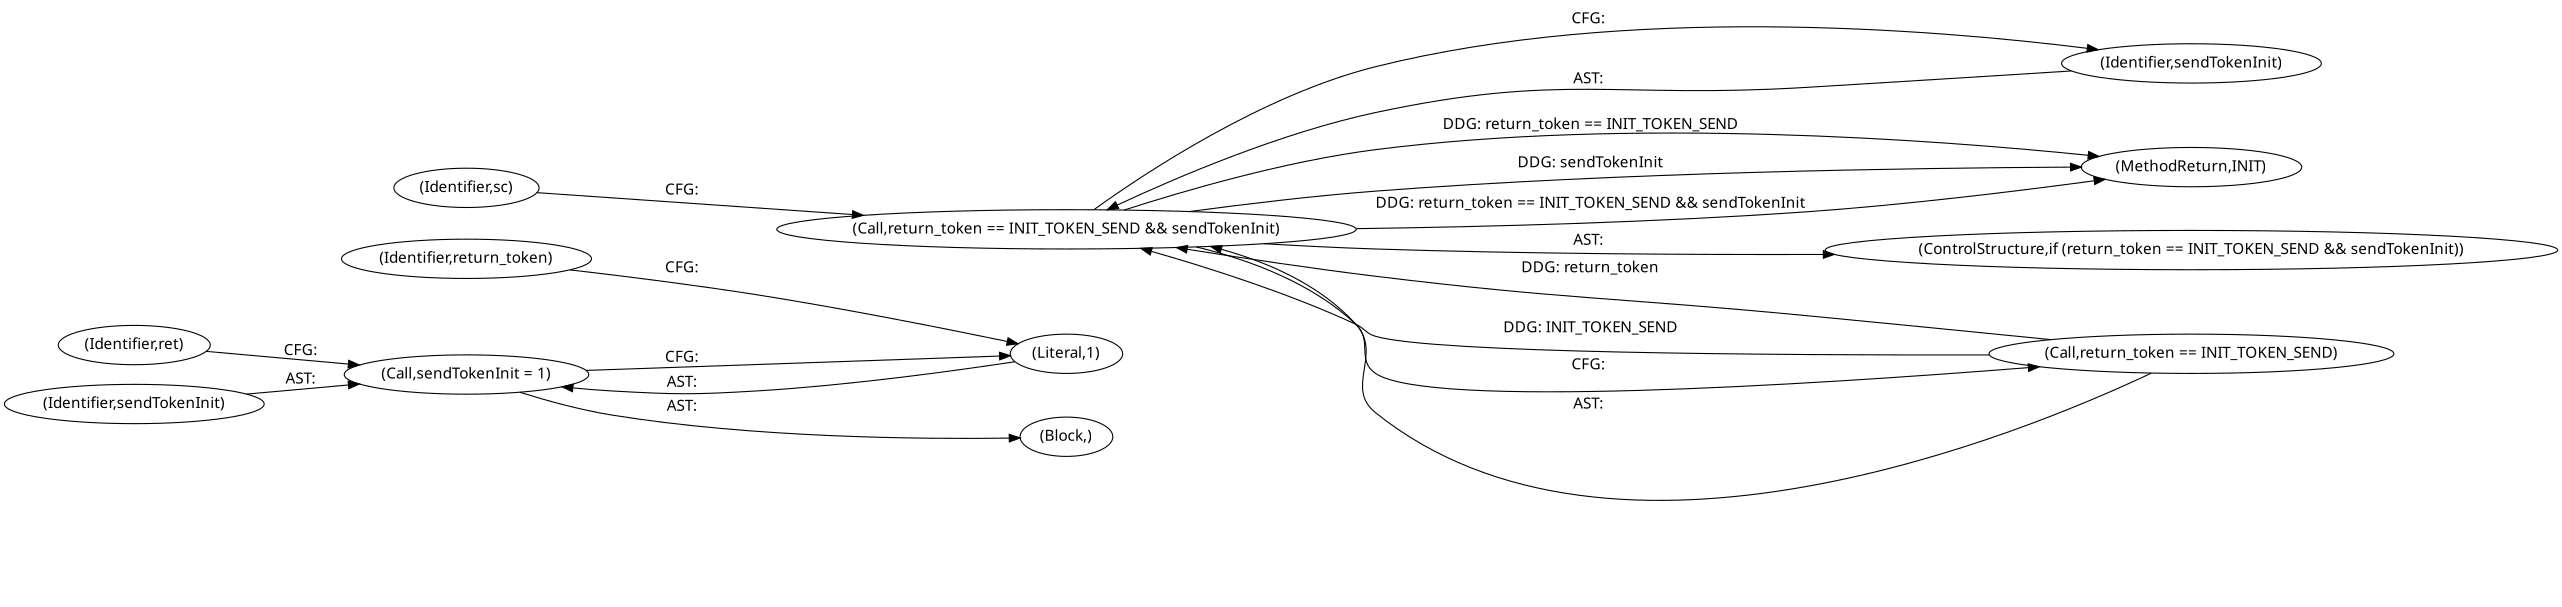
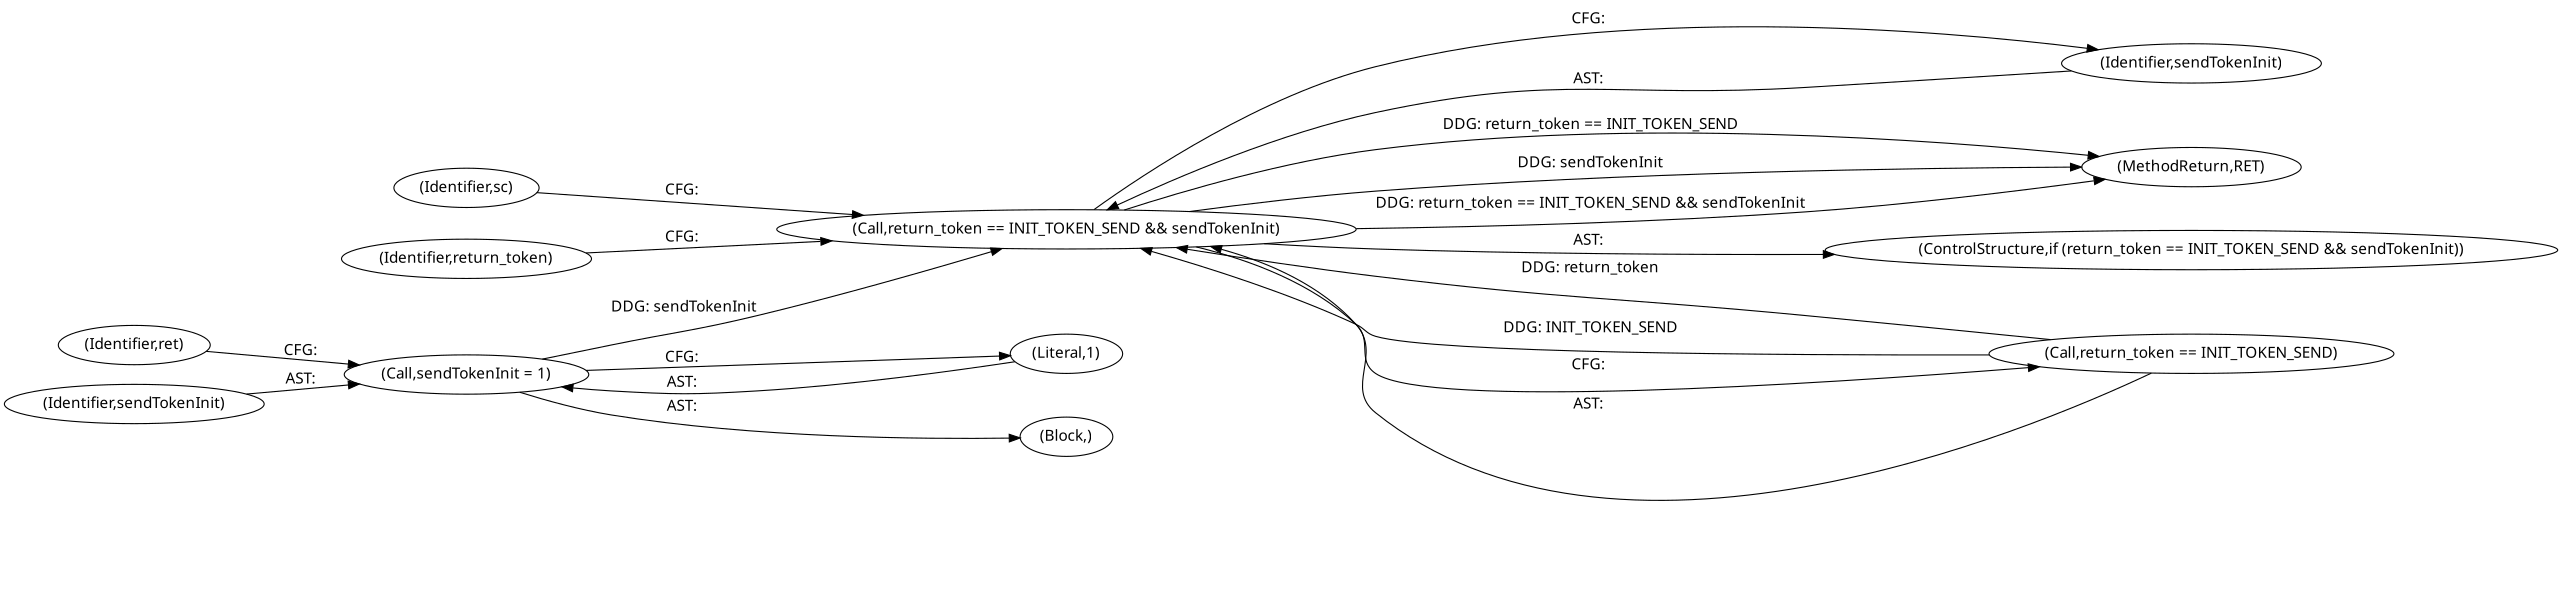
(2192, 167) -> (2192, 167)
(790, 300) -> (703, 247)
none -> (769, 313)
